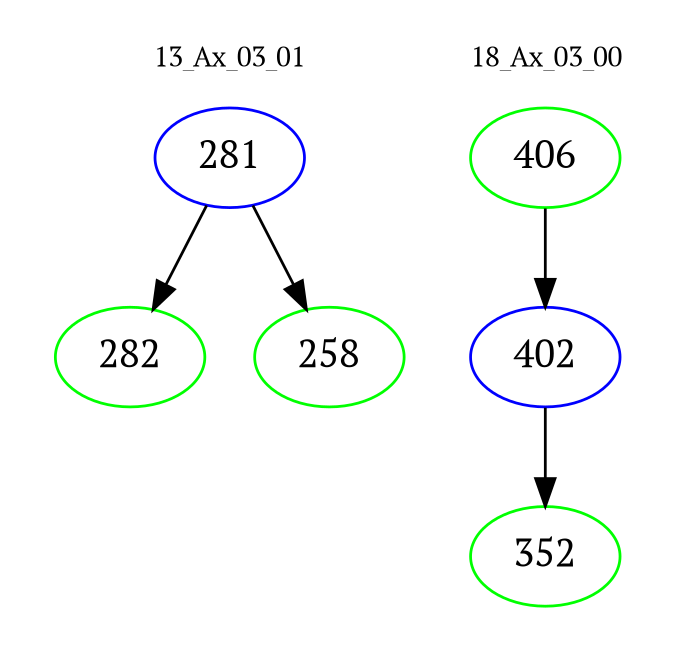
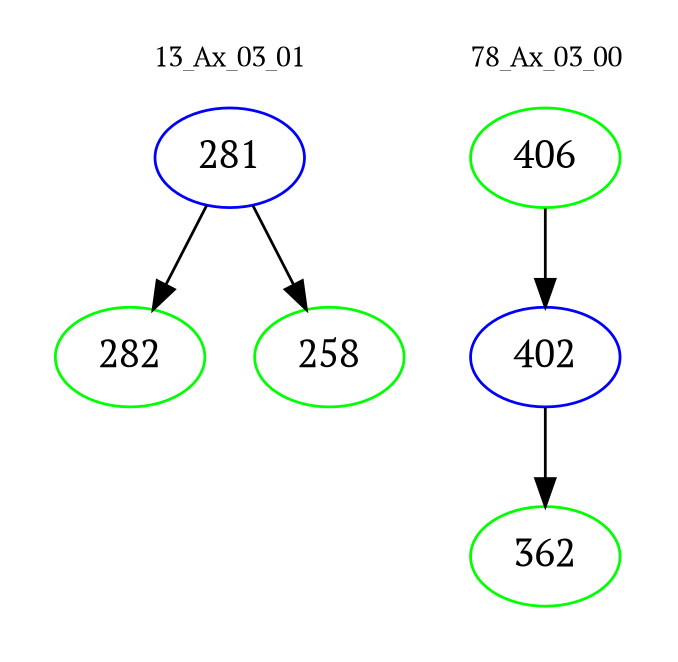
(547, 60) -> (547, 60)
(545, 556) -> (545, 556)
